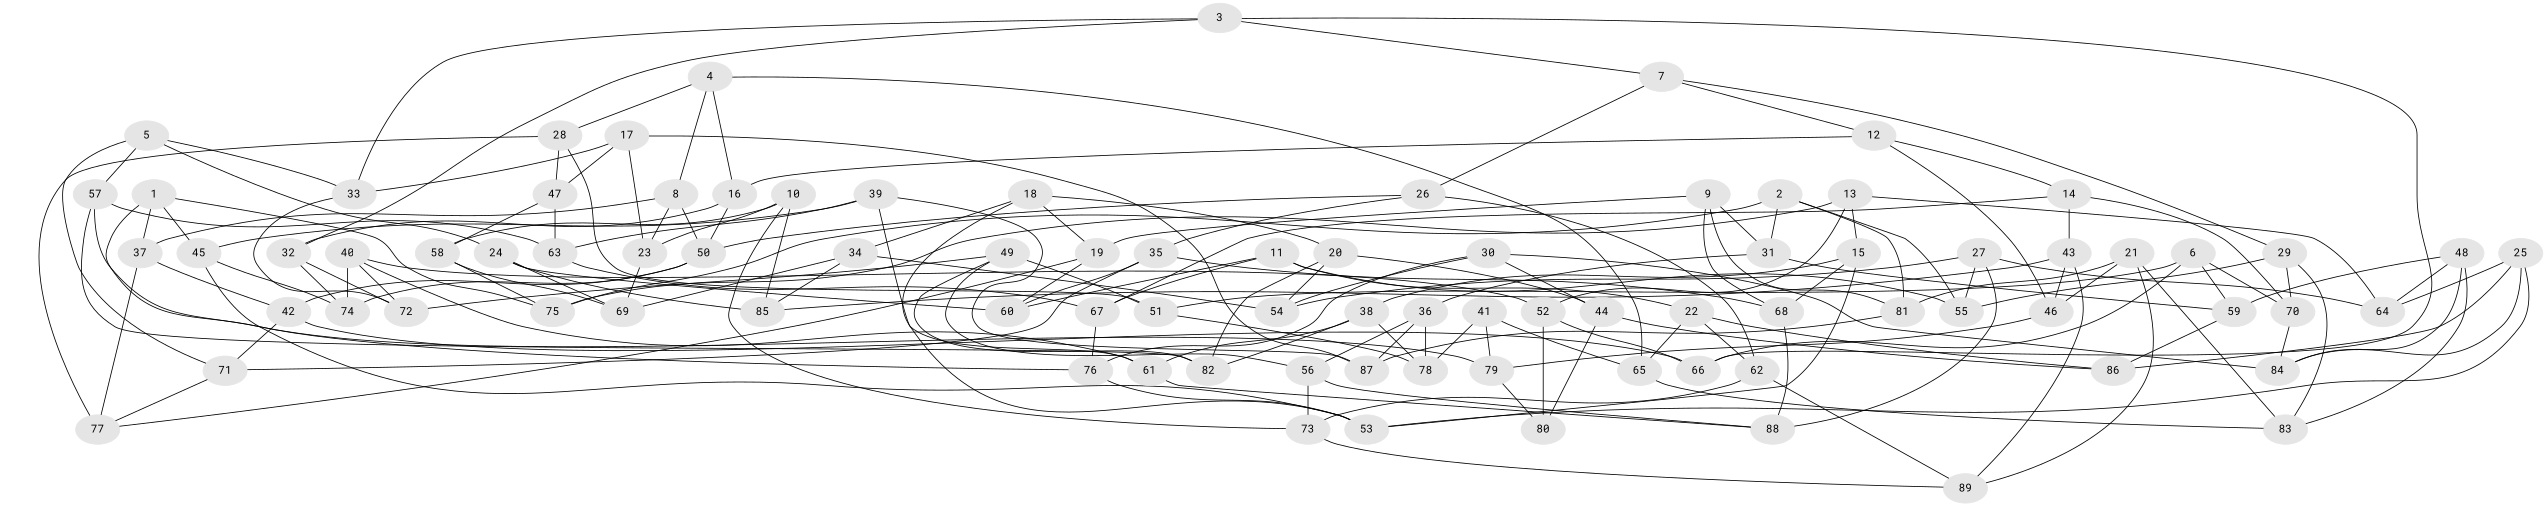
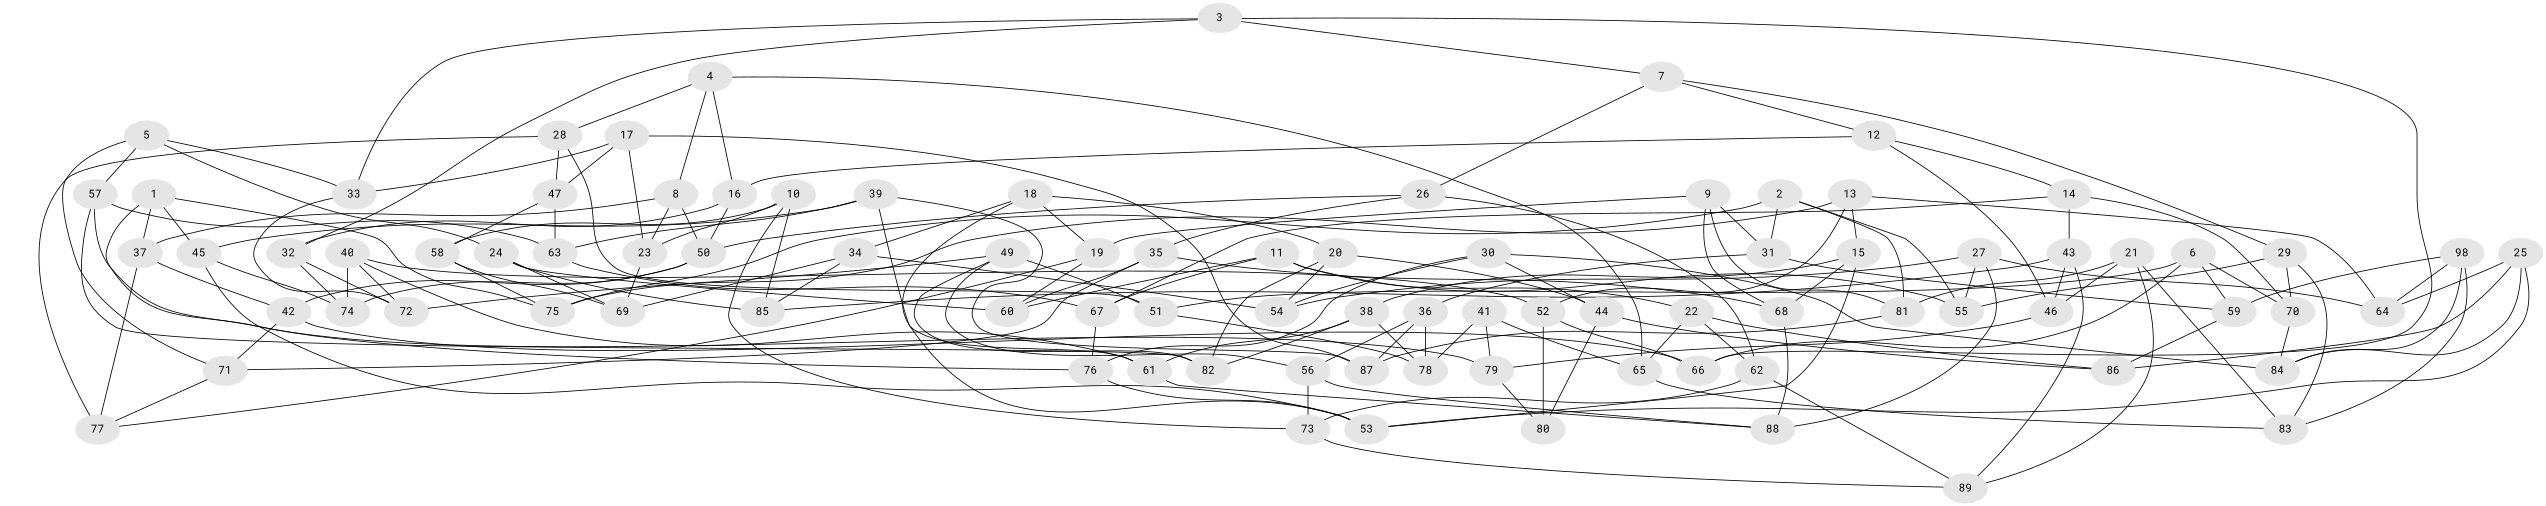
(2462, 253) -> (2462, 253)
